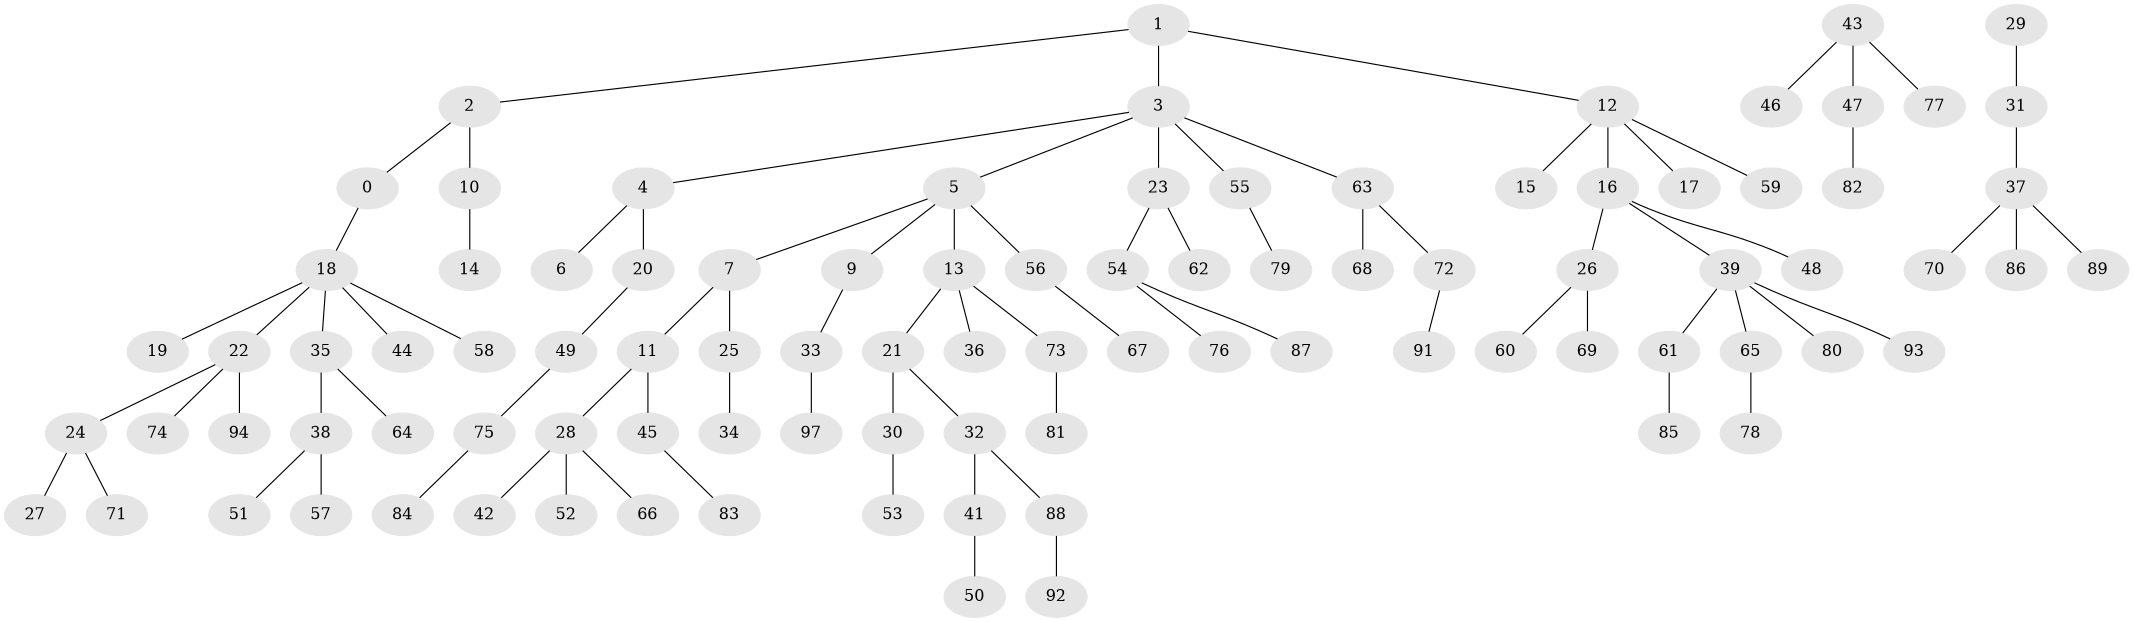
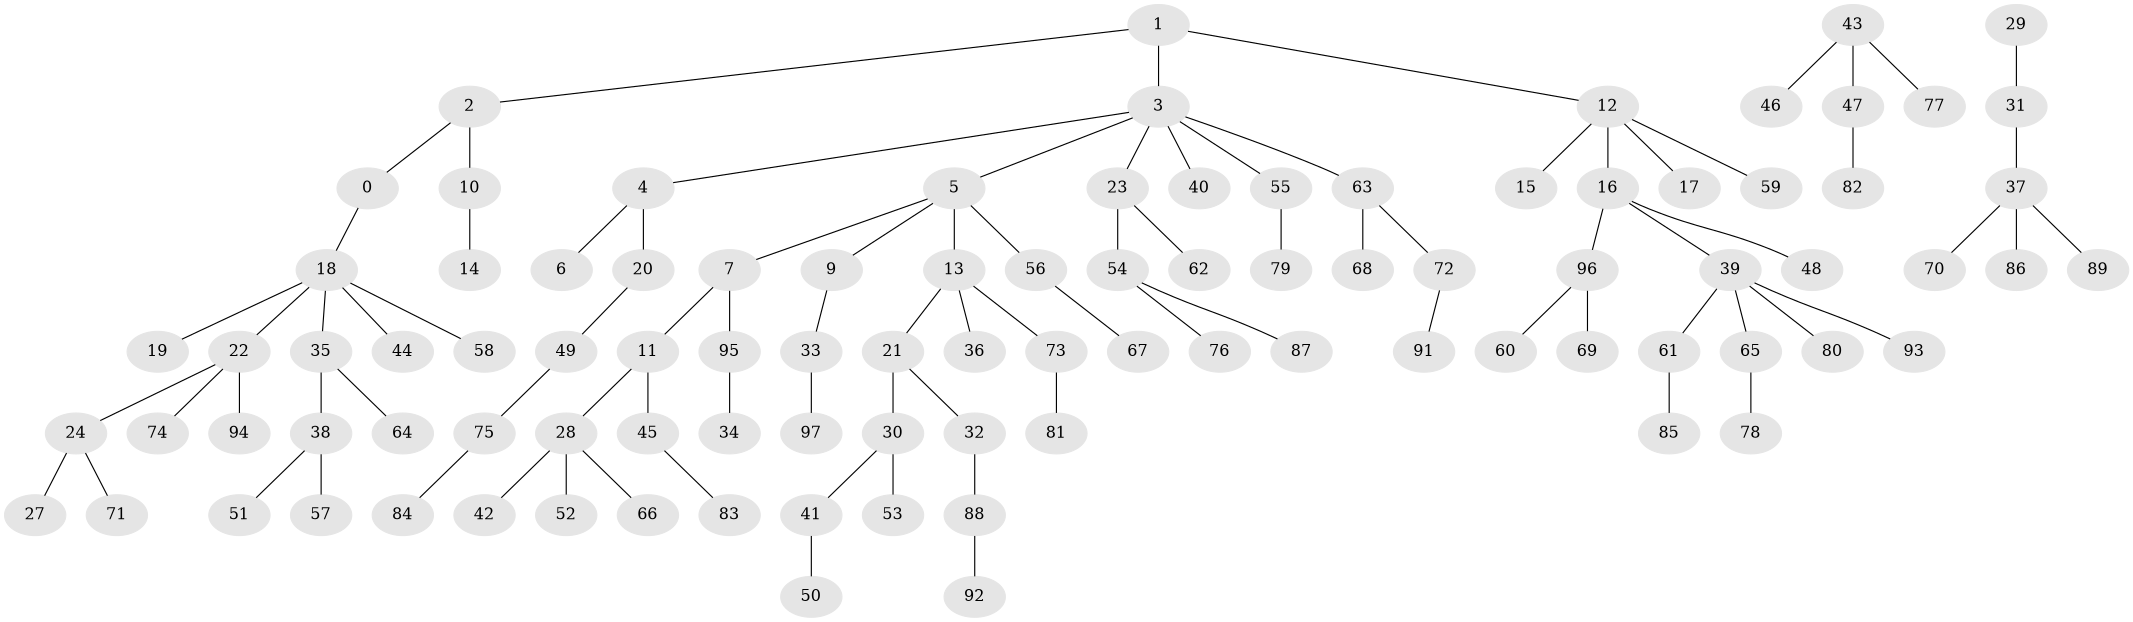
none -> (1199, 188)
(1587, 270) -> (1587, 270)
(730, 352) -> (730, 352)
(975, 474) -> (852, 474)
